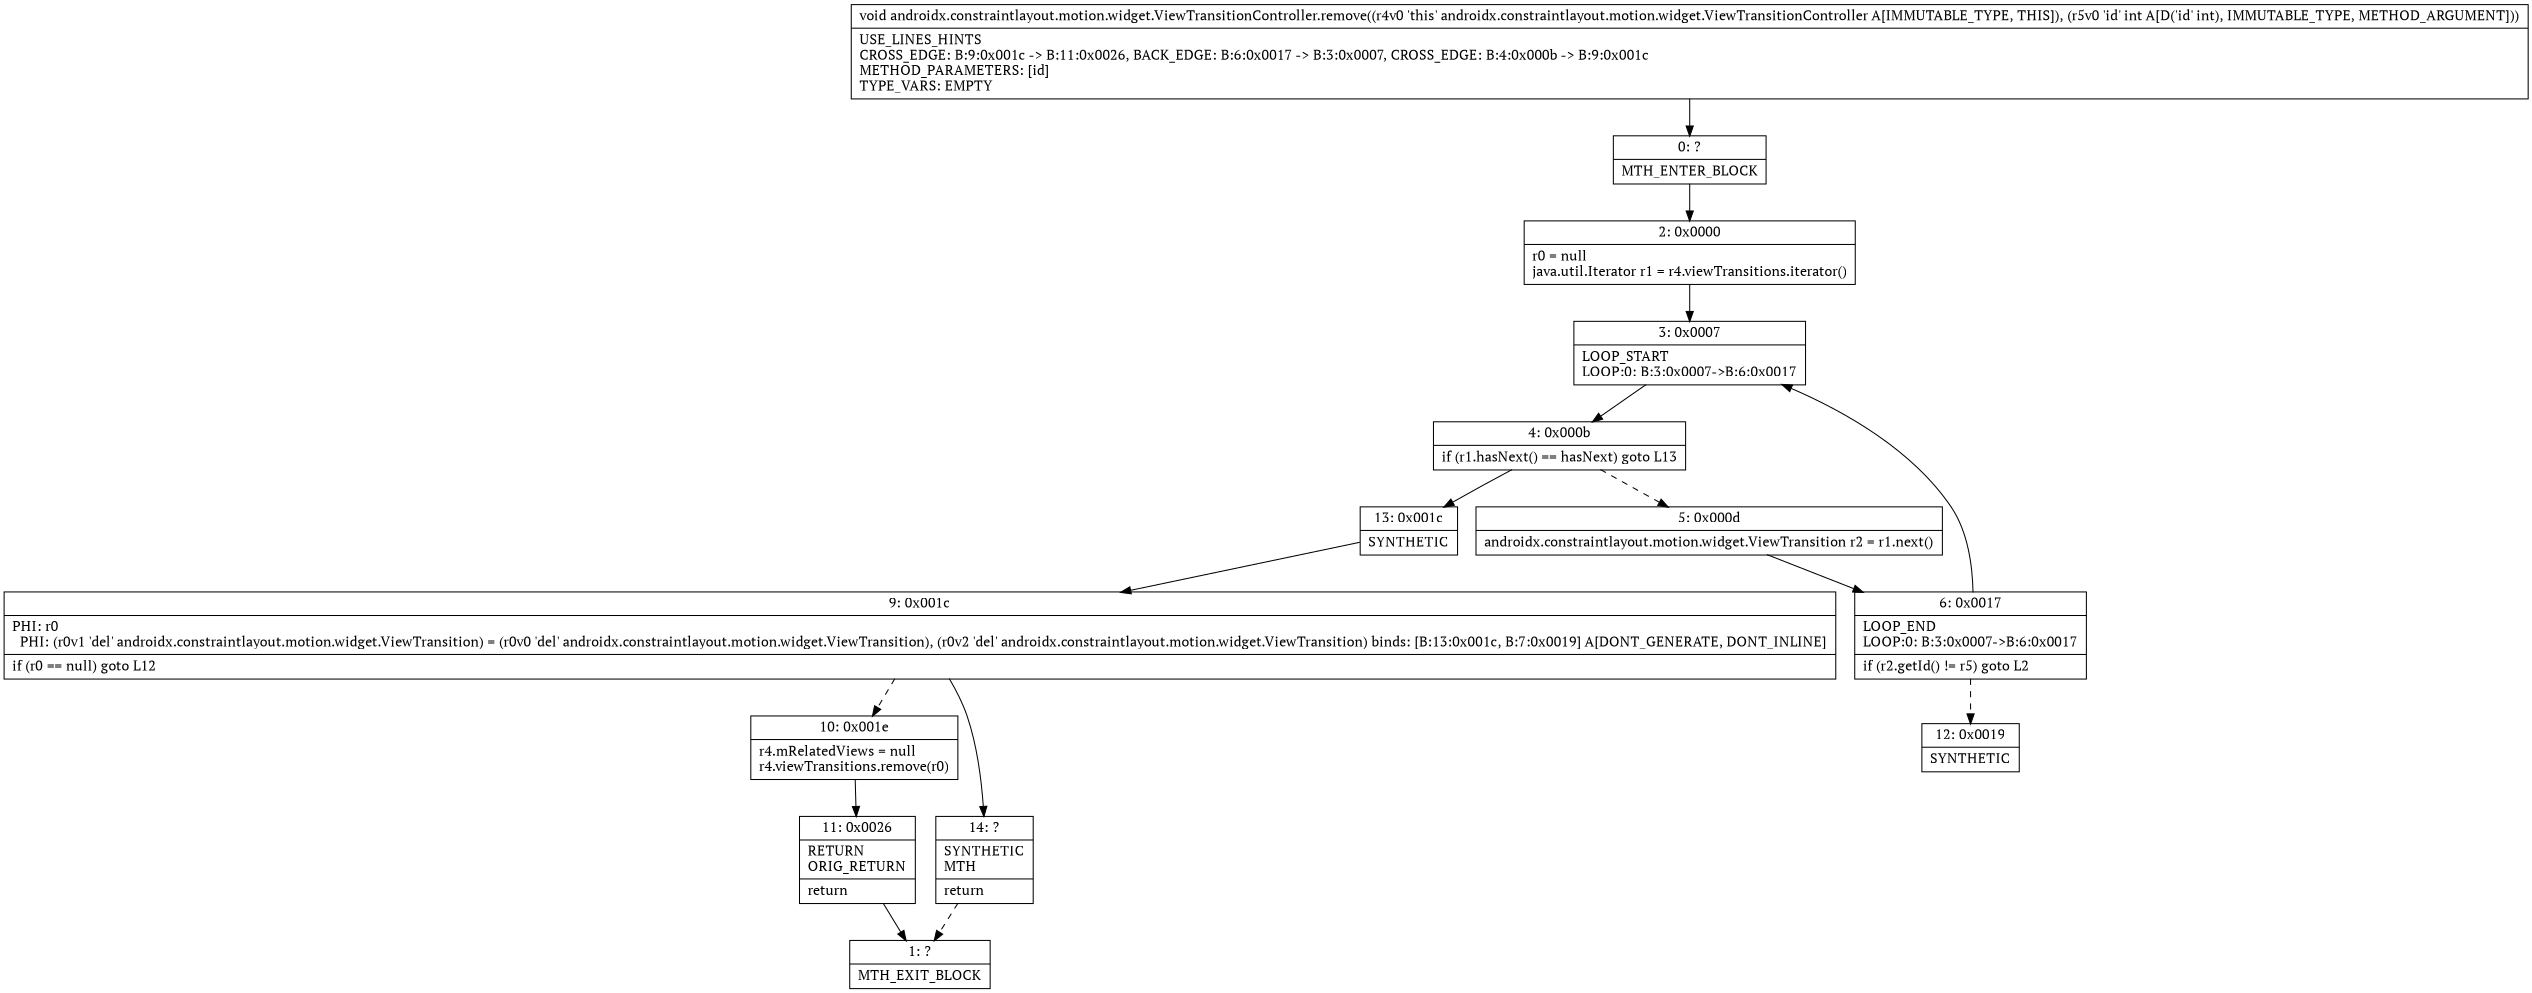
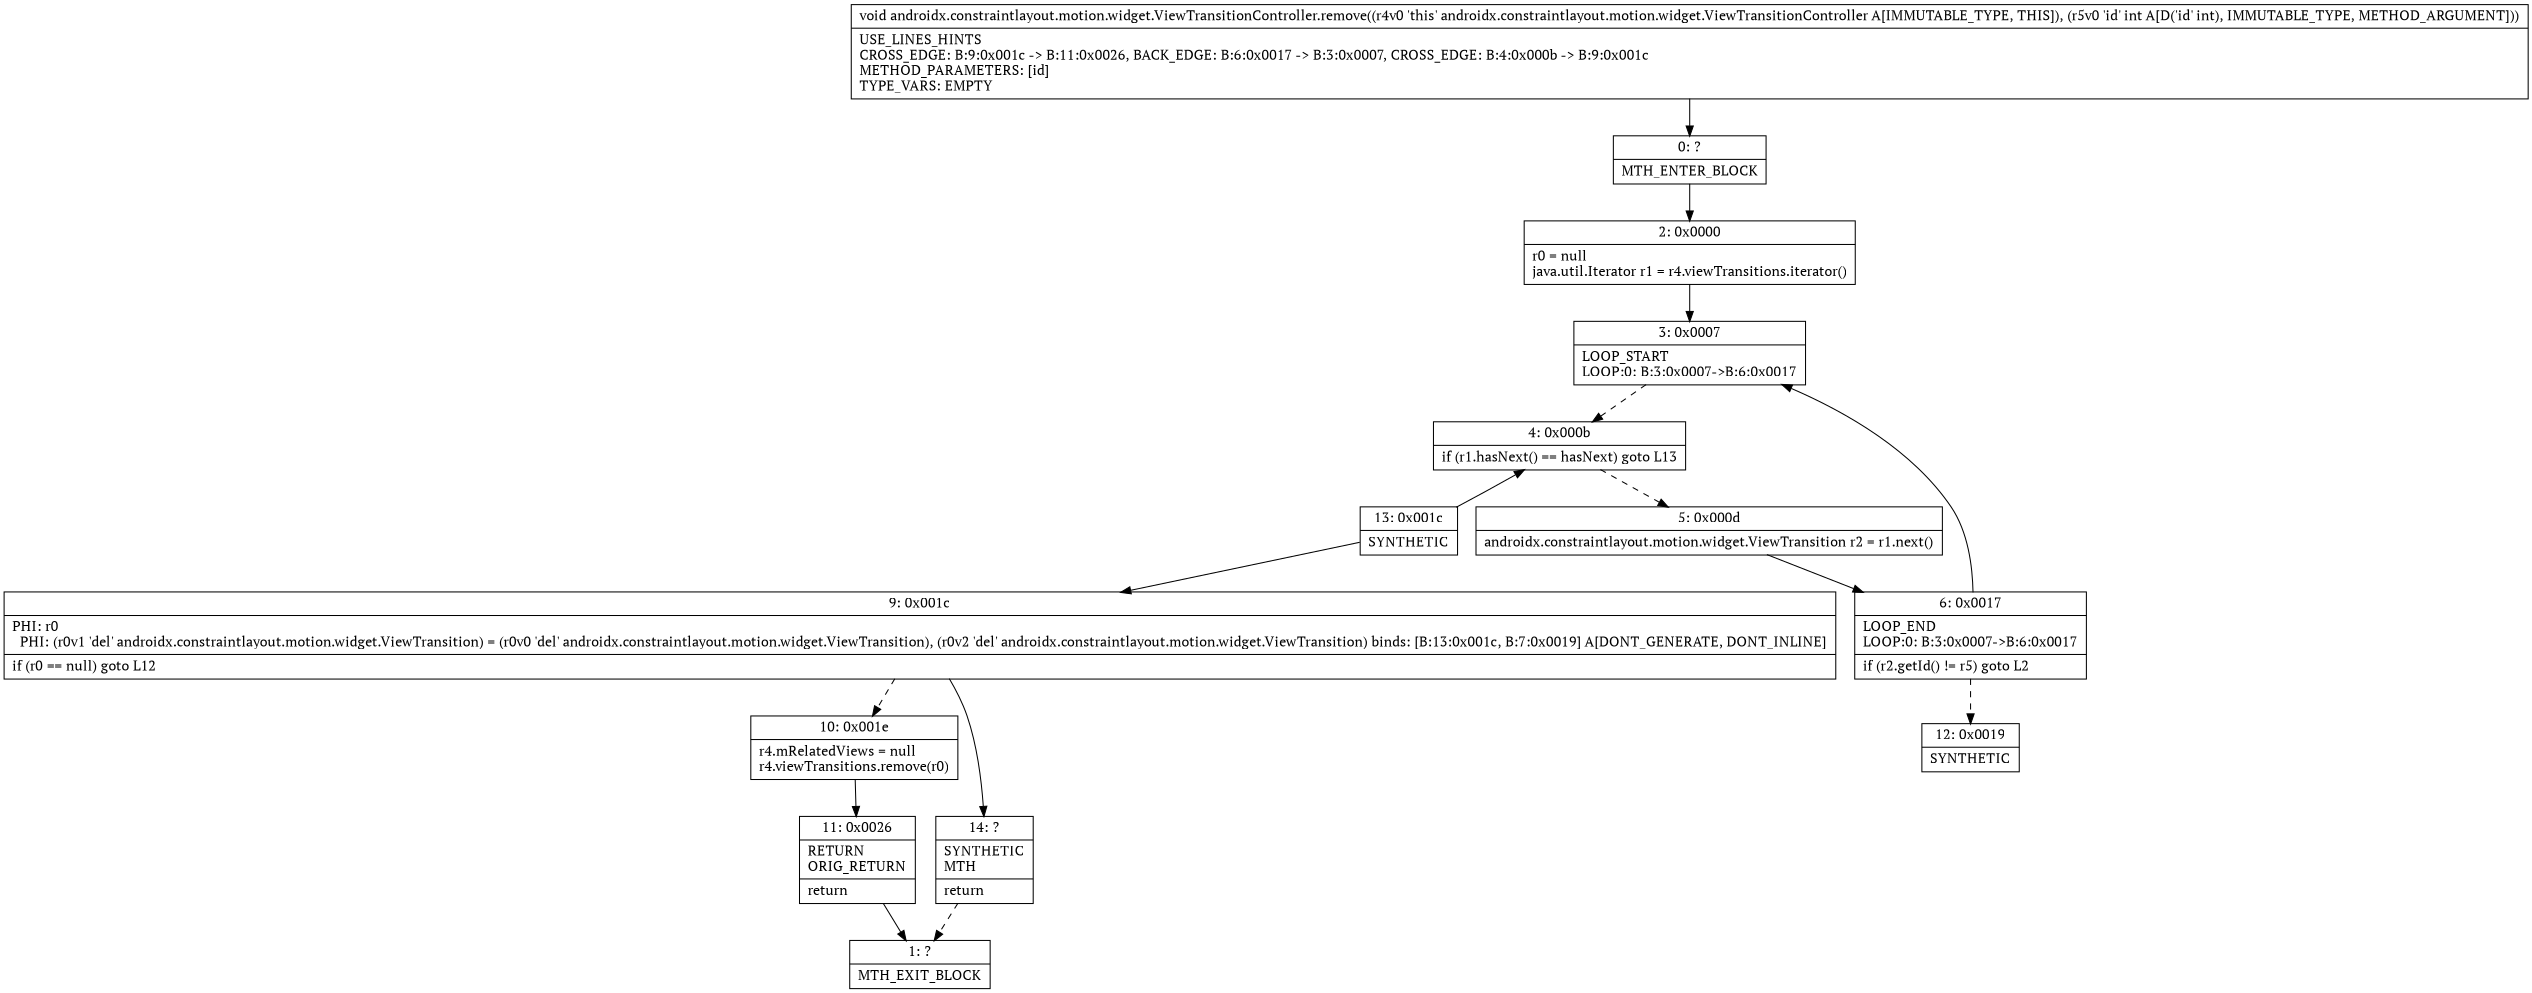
(1623, 400) -> (1623, 400)
(1482, 486) -> (1486, 491)
